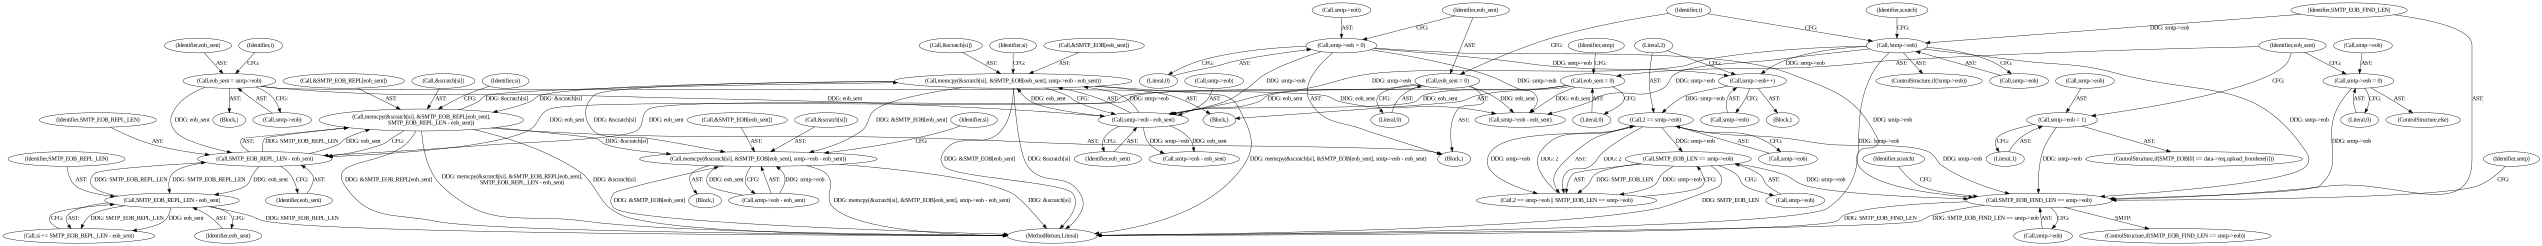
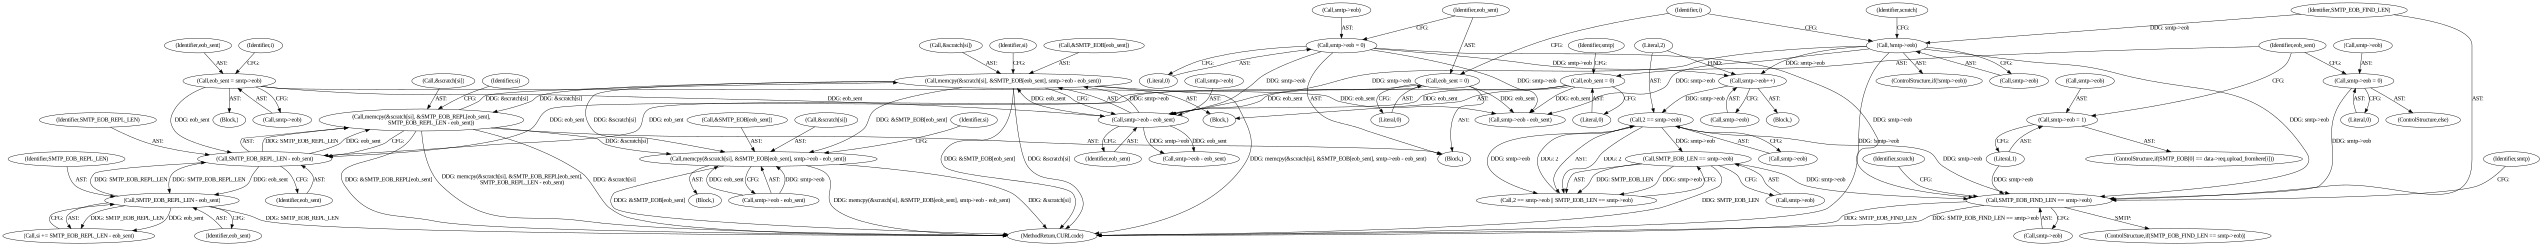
(1716, 63) -> (1716, 63)
(344, 81) -> none
(2041, 156) -> (1992, 180)
(1052, 236) -> (1052, 236)
